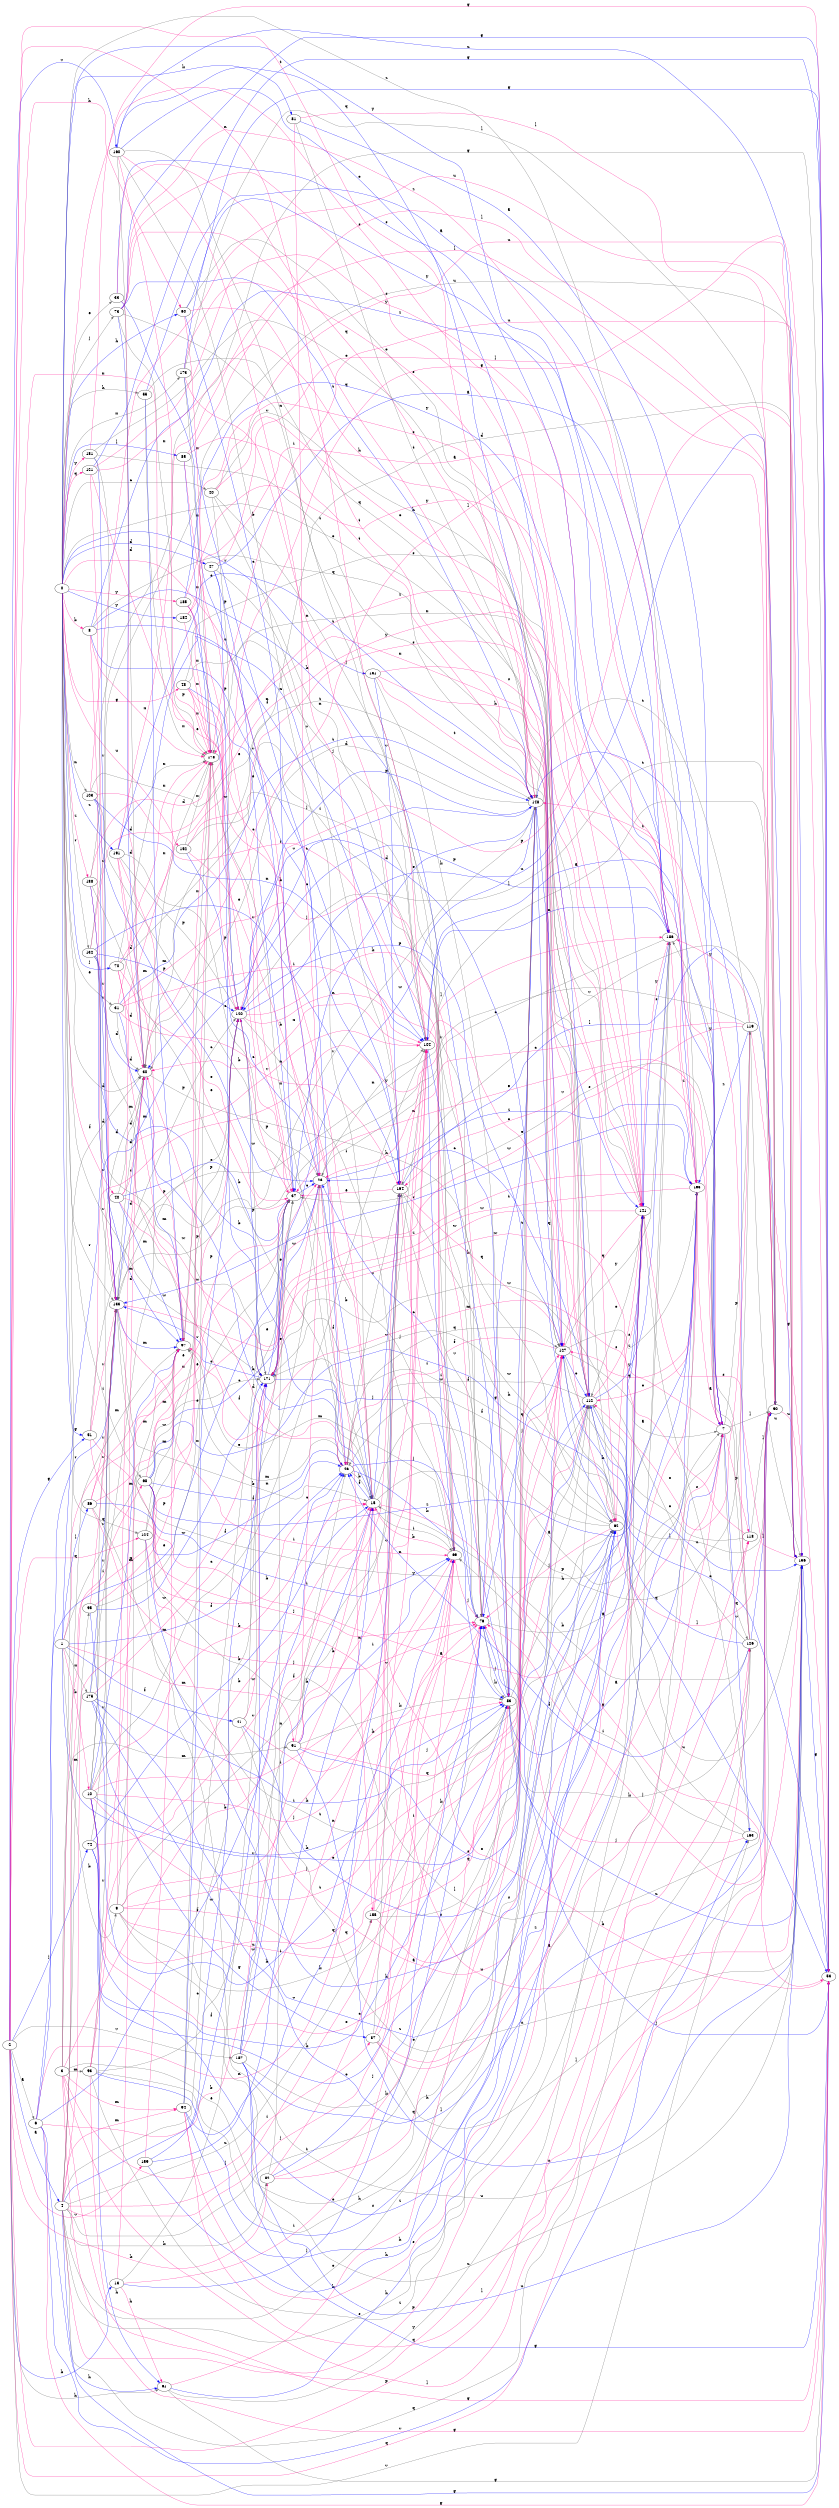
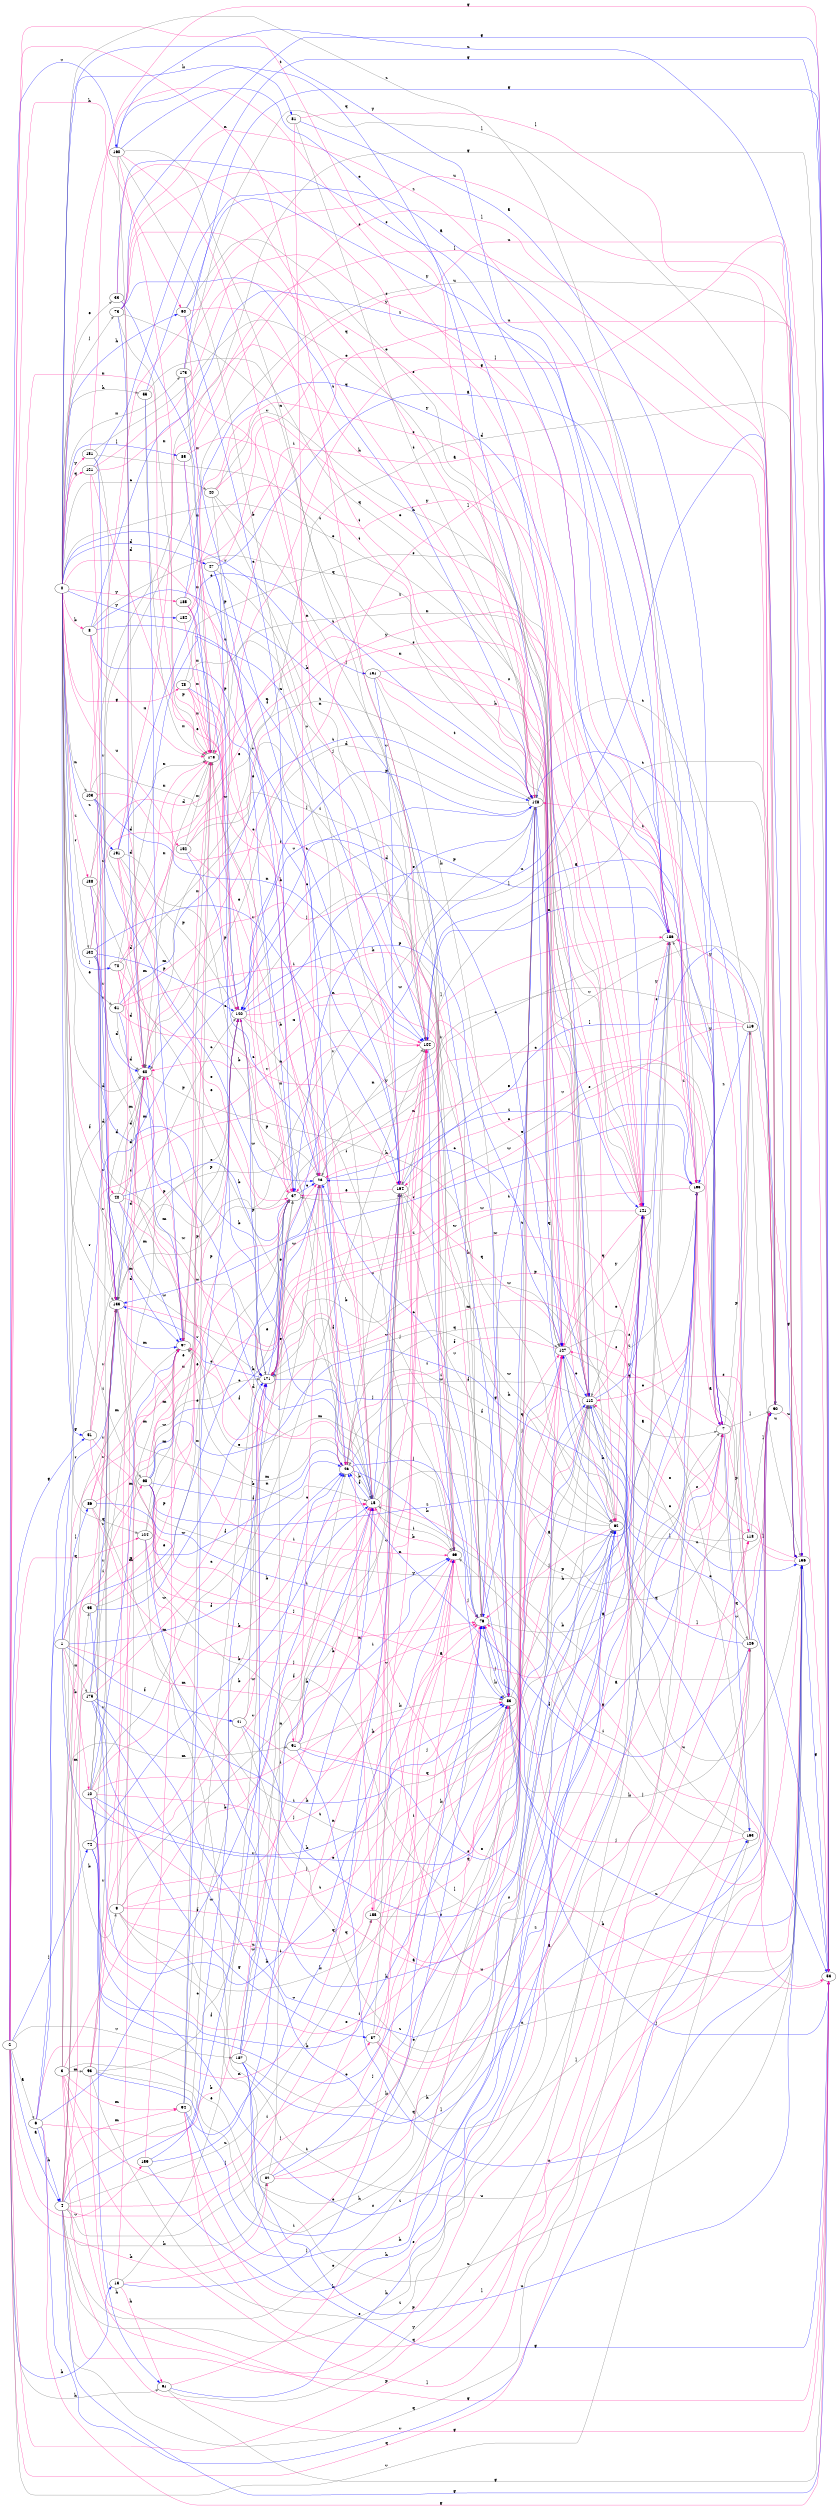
(715, 419) -> (576, 1285)
(359, 2014) -> (359, 2014)
(62, 2292) -> (48, 2164)
